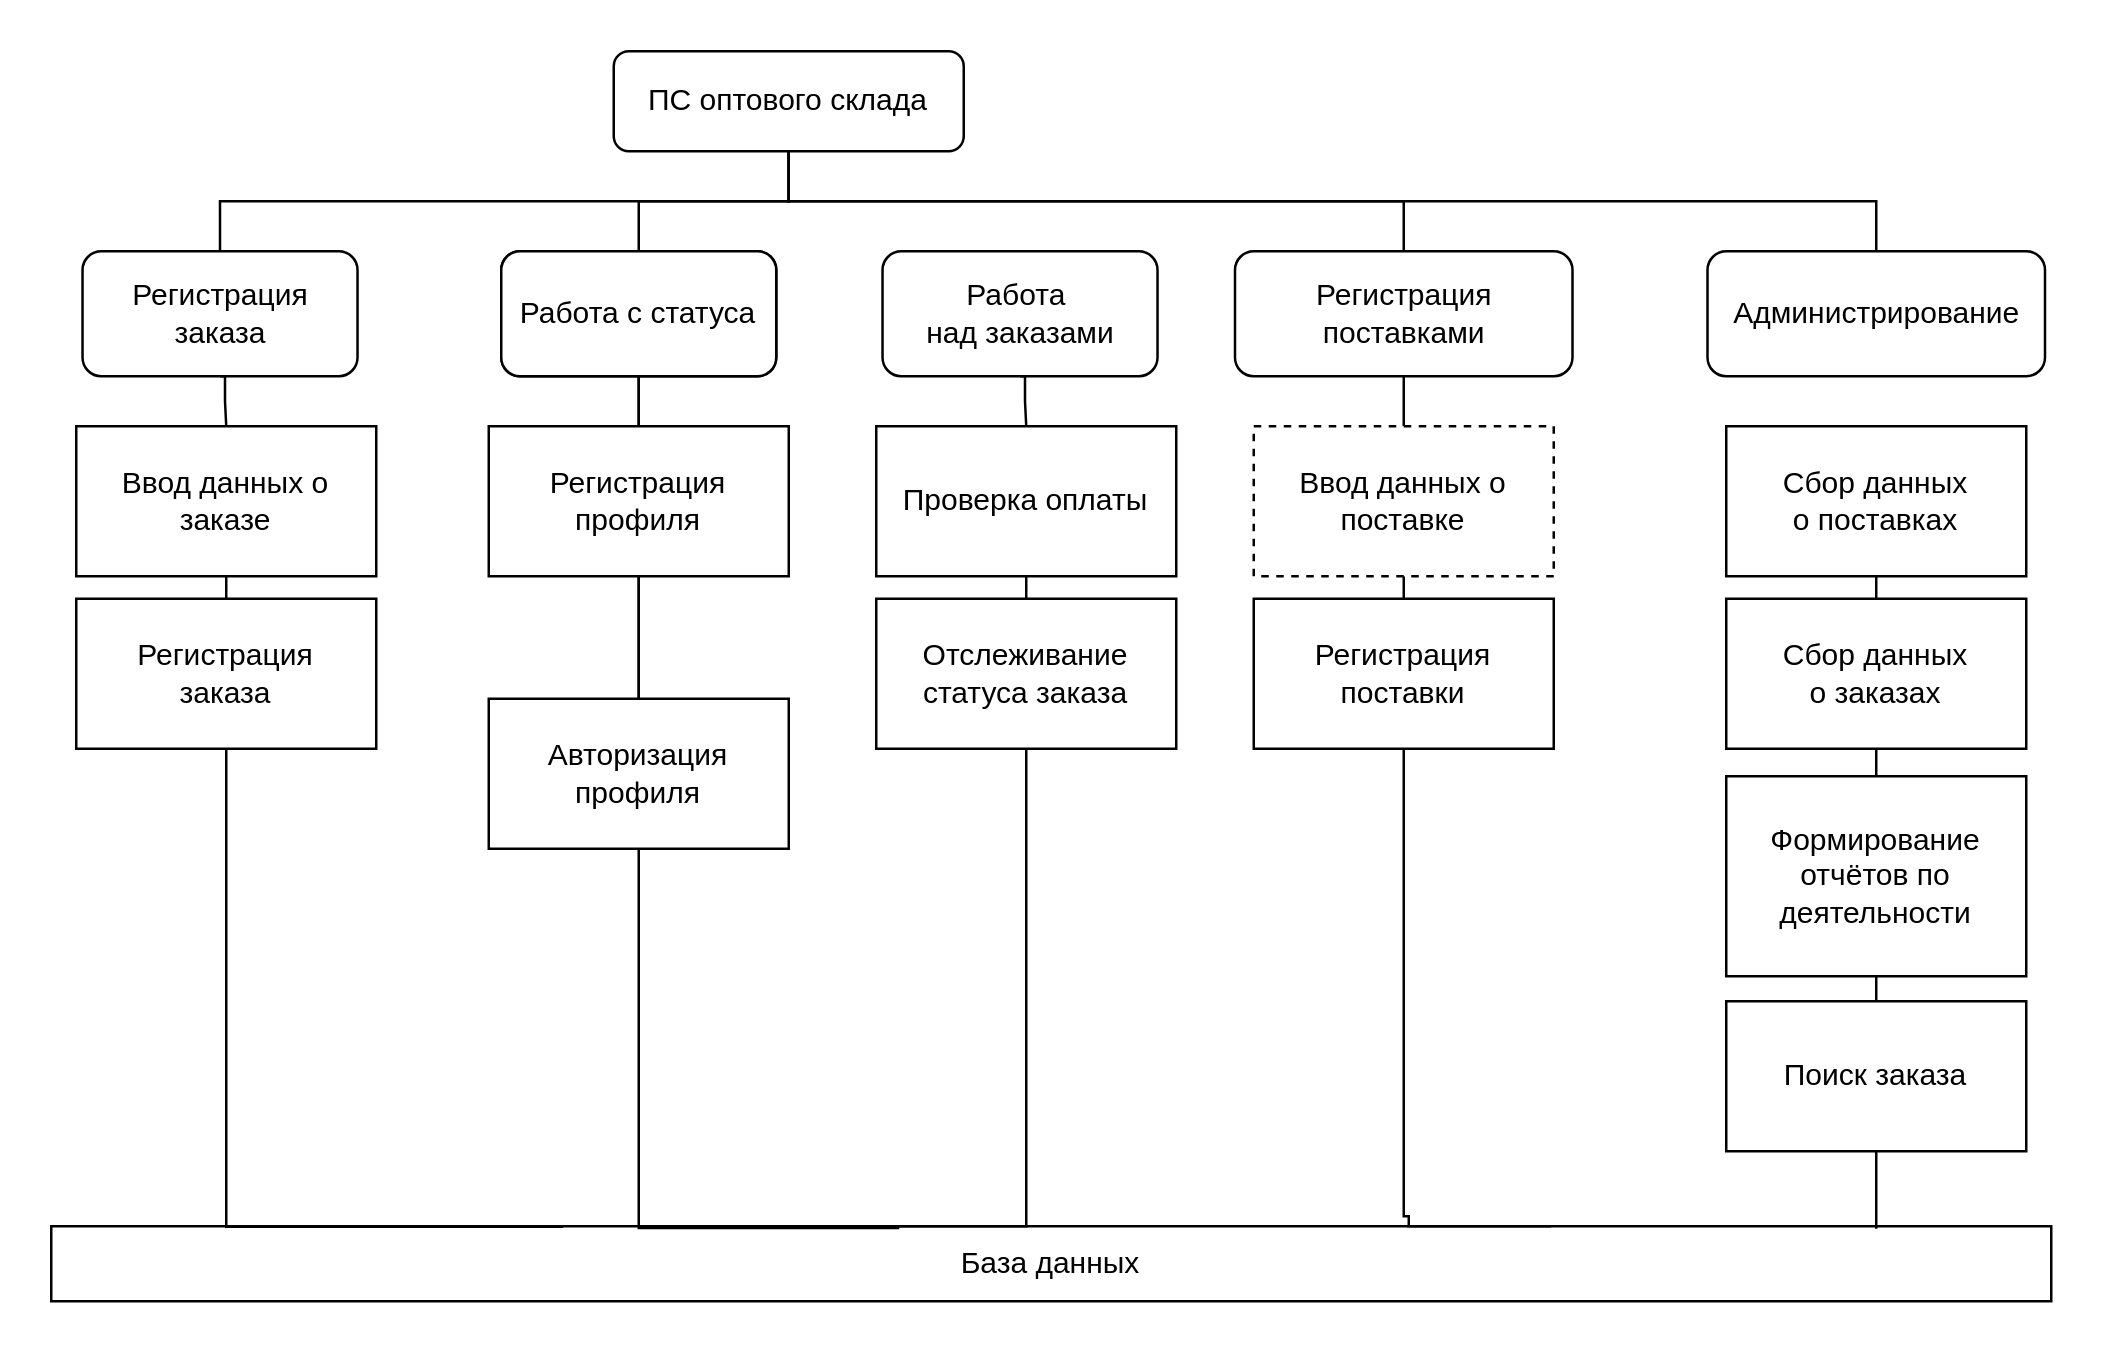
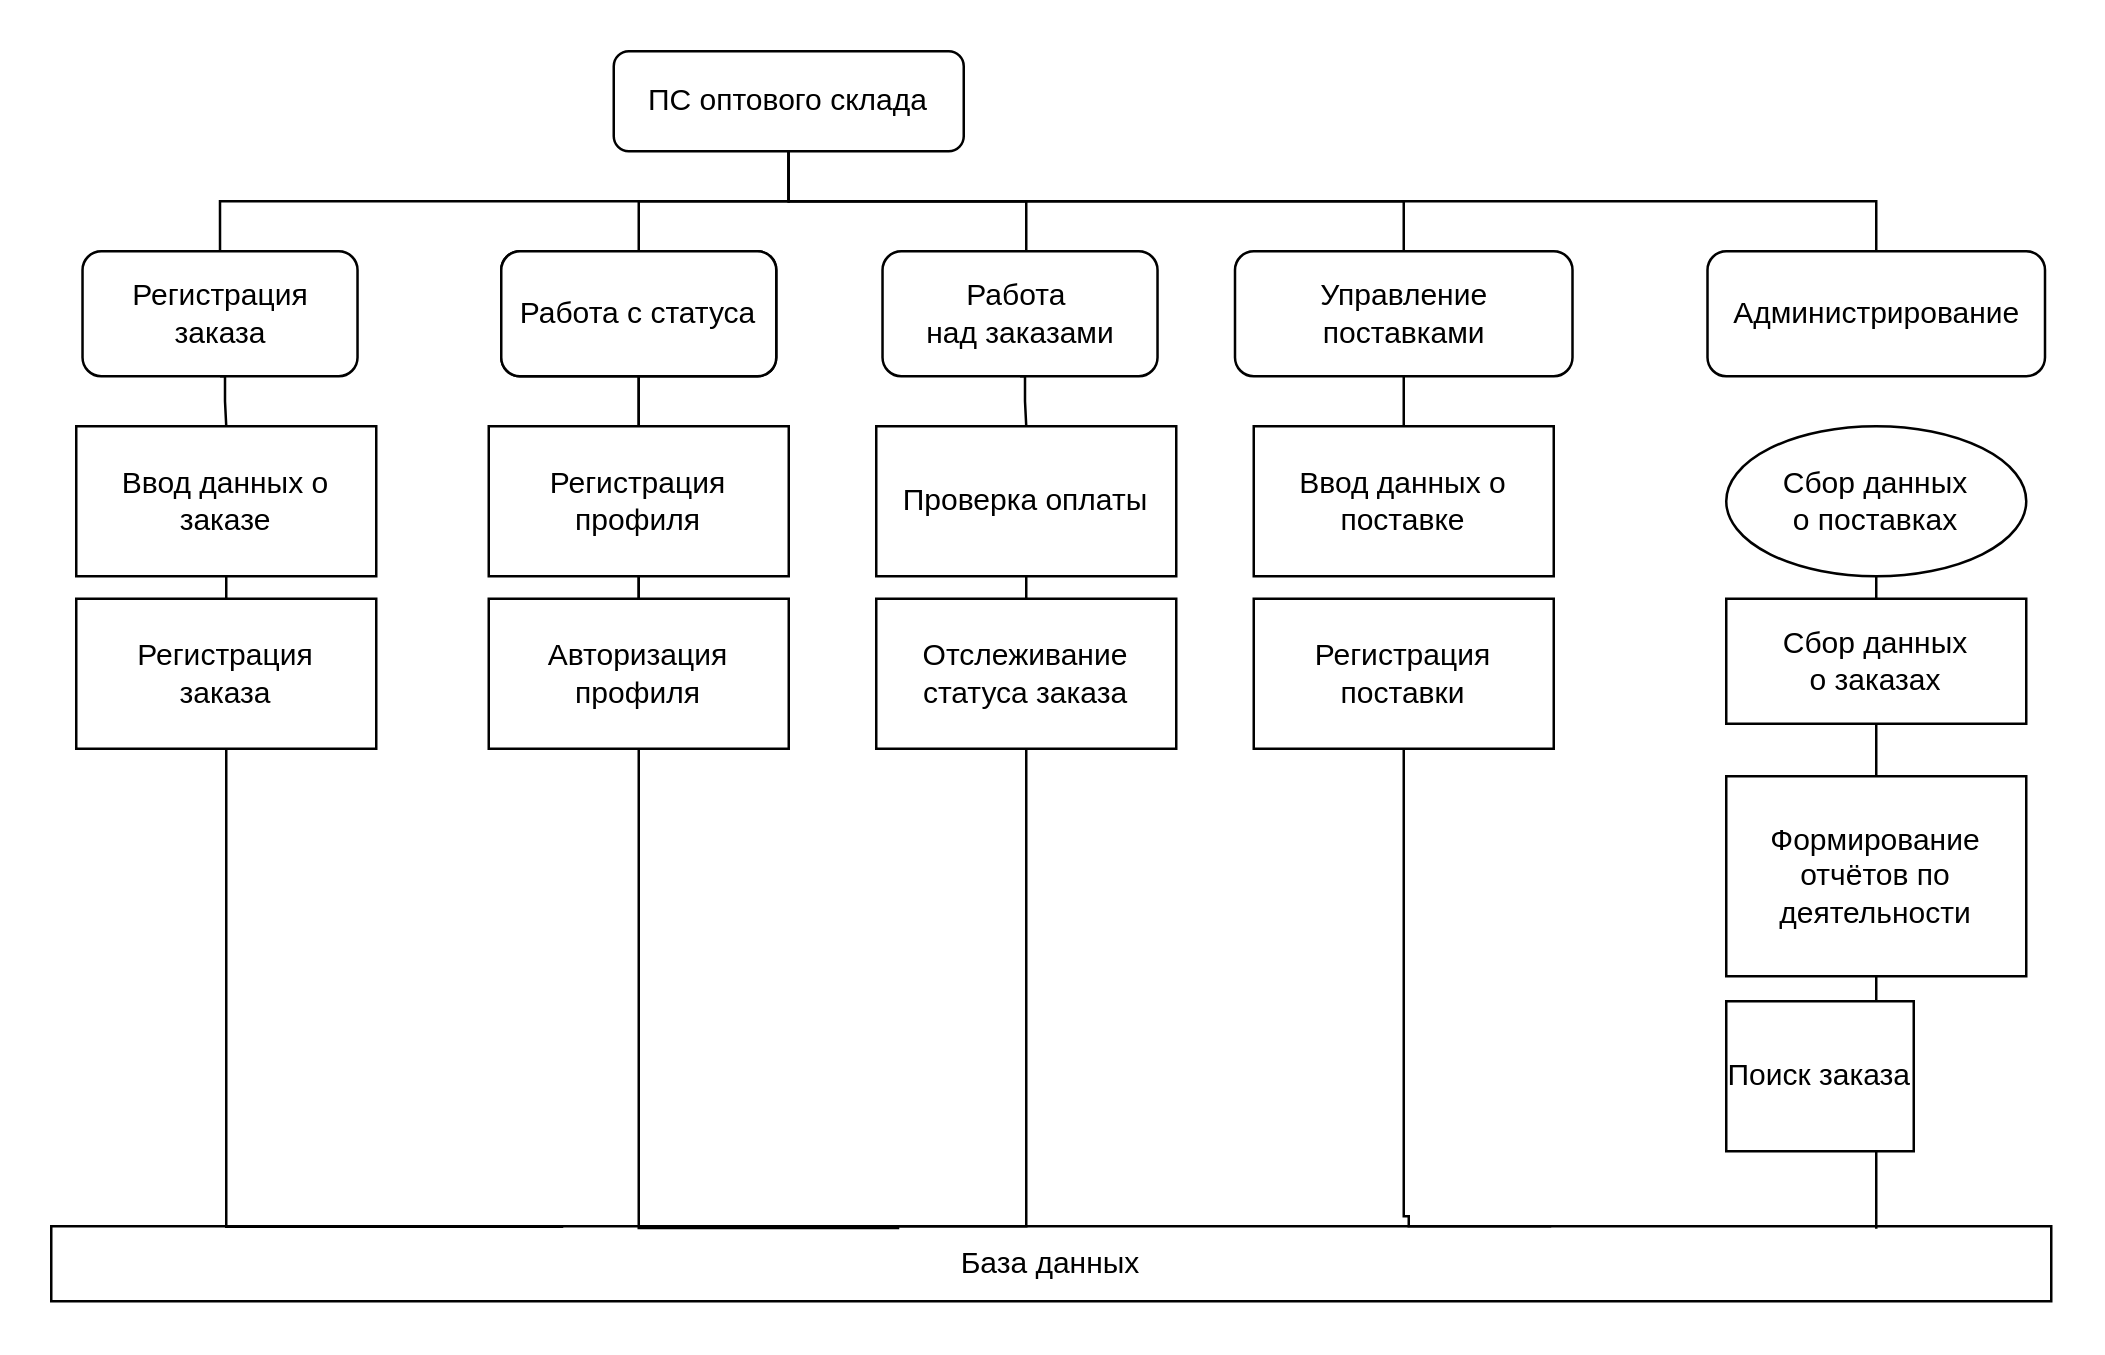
none -> (1026, 230)
(1405, 314) -> (1405, 314)
(1404, 501) -> (1404, 501)
(1876, 501) -> (1876, 501)
(1404, 586) -> none
(1876, 674) -> (1876, 661)
(639, 774) -> (639, 674)
(1876, 1076) -> (1820, 1076)
